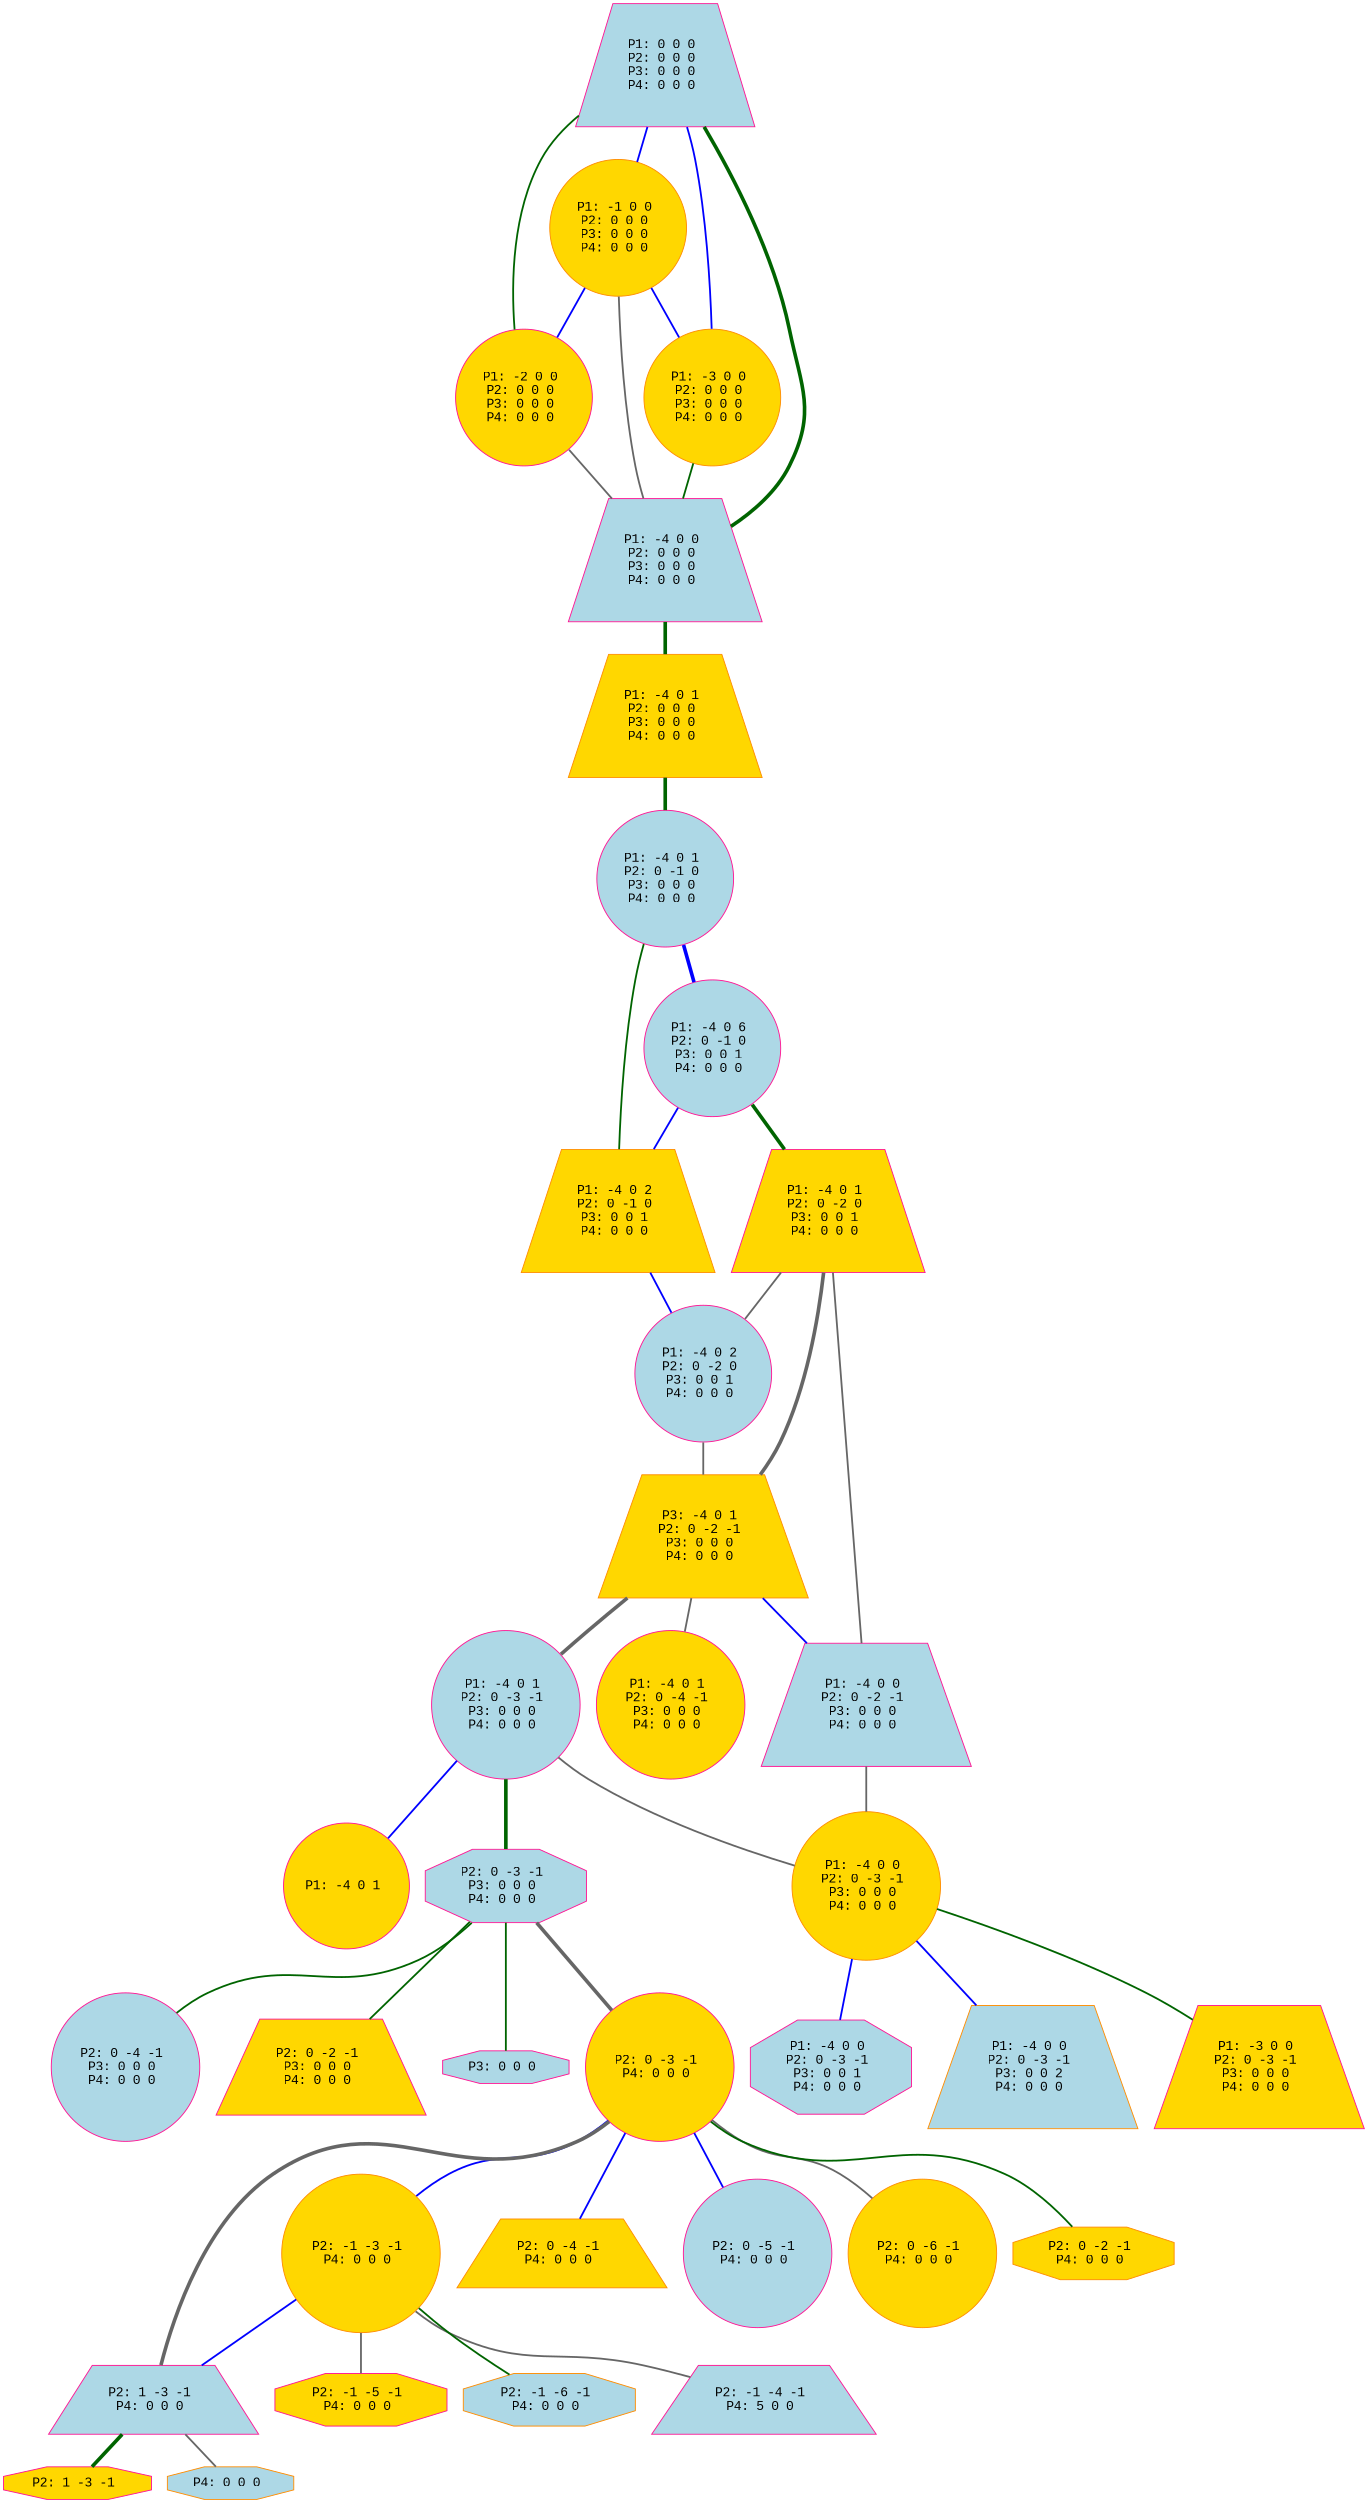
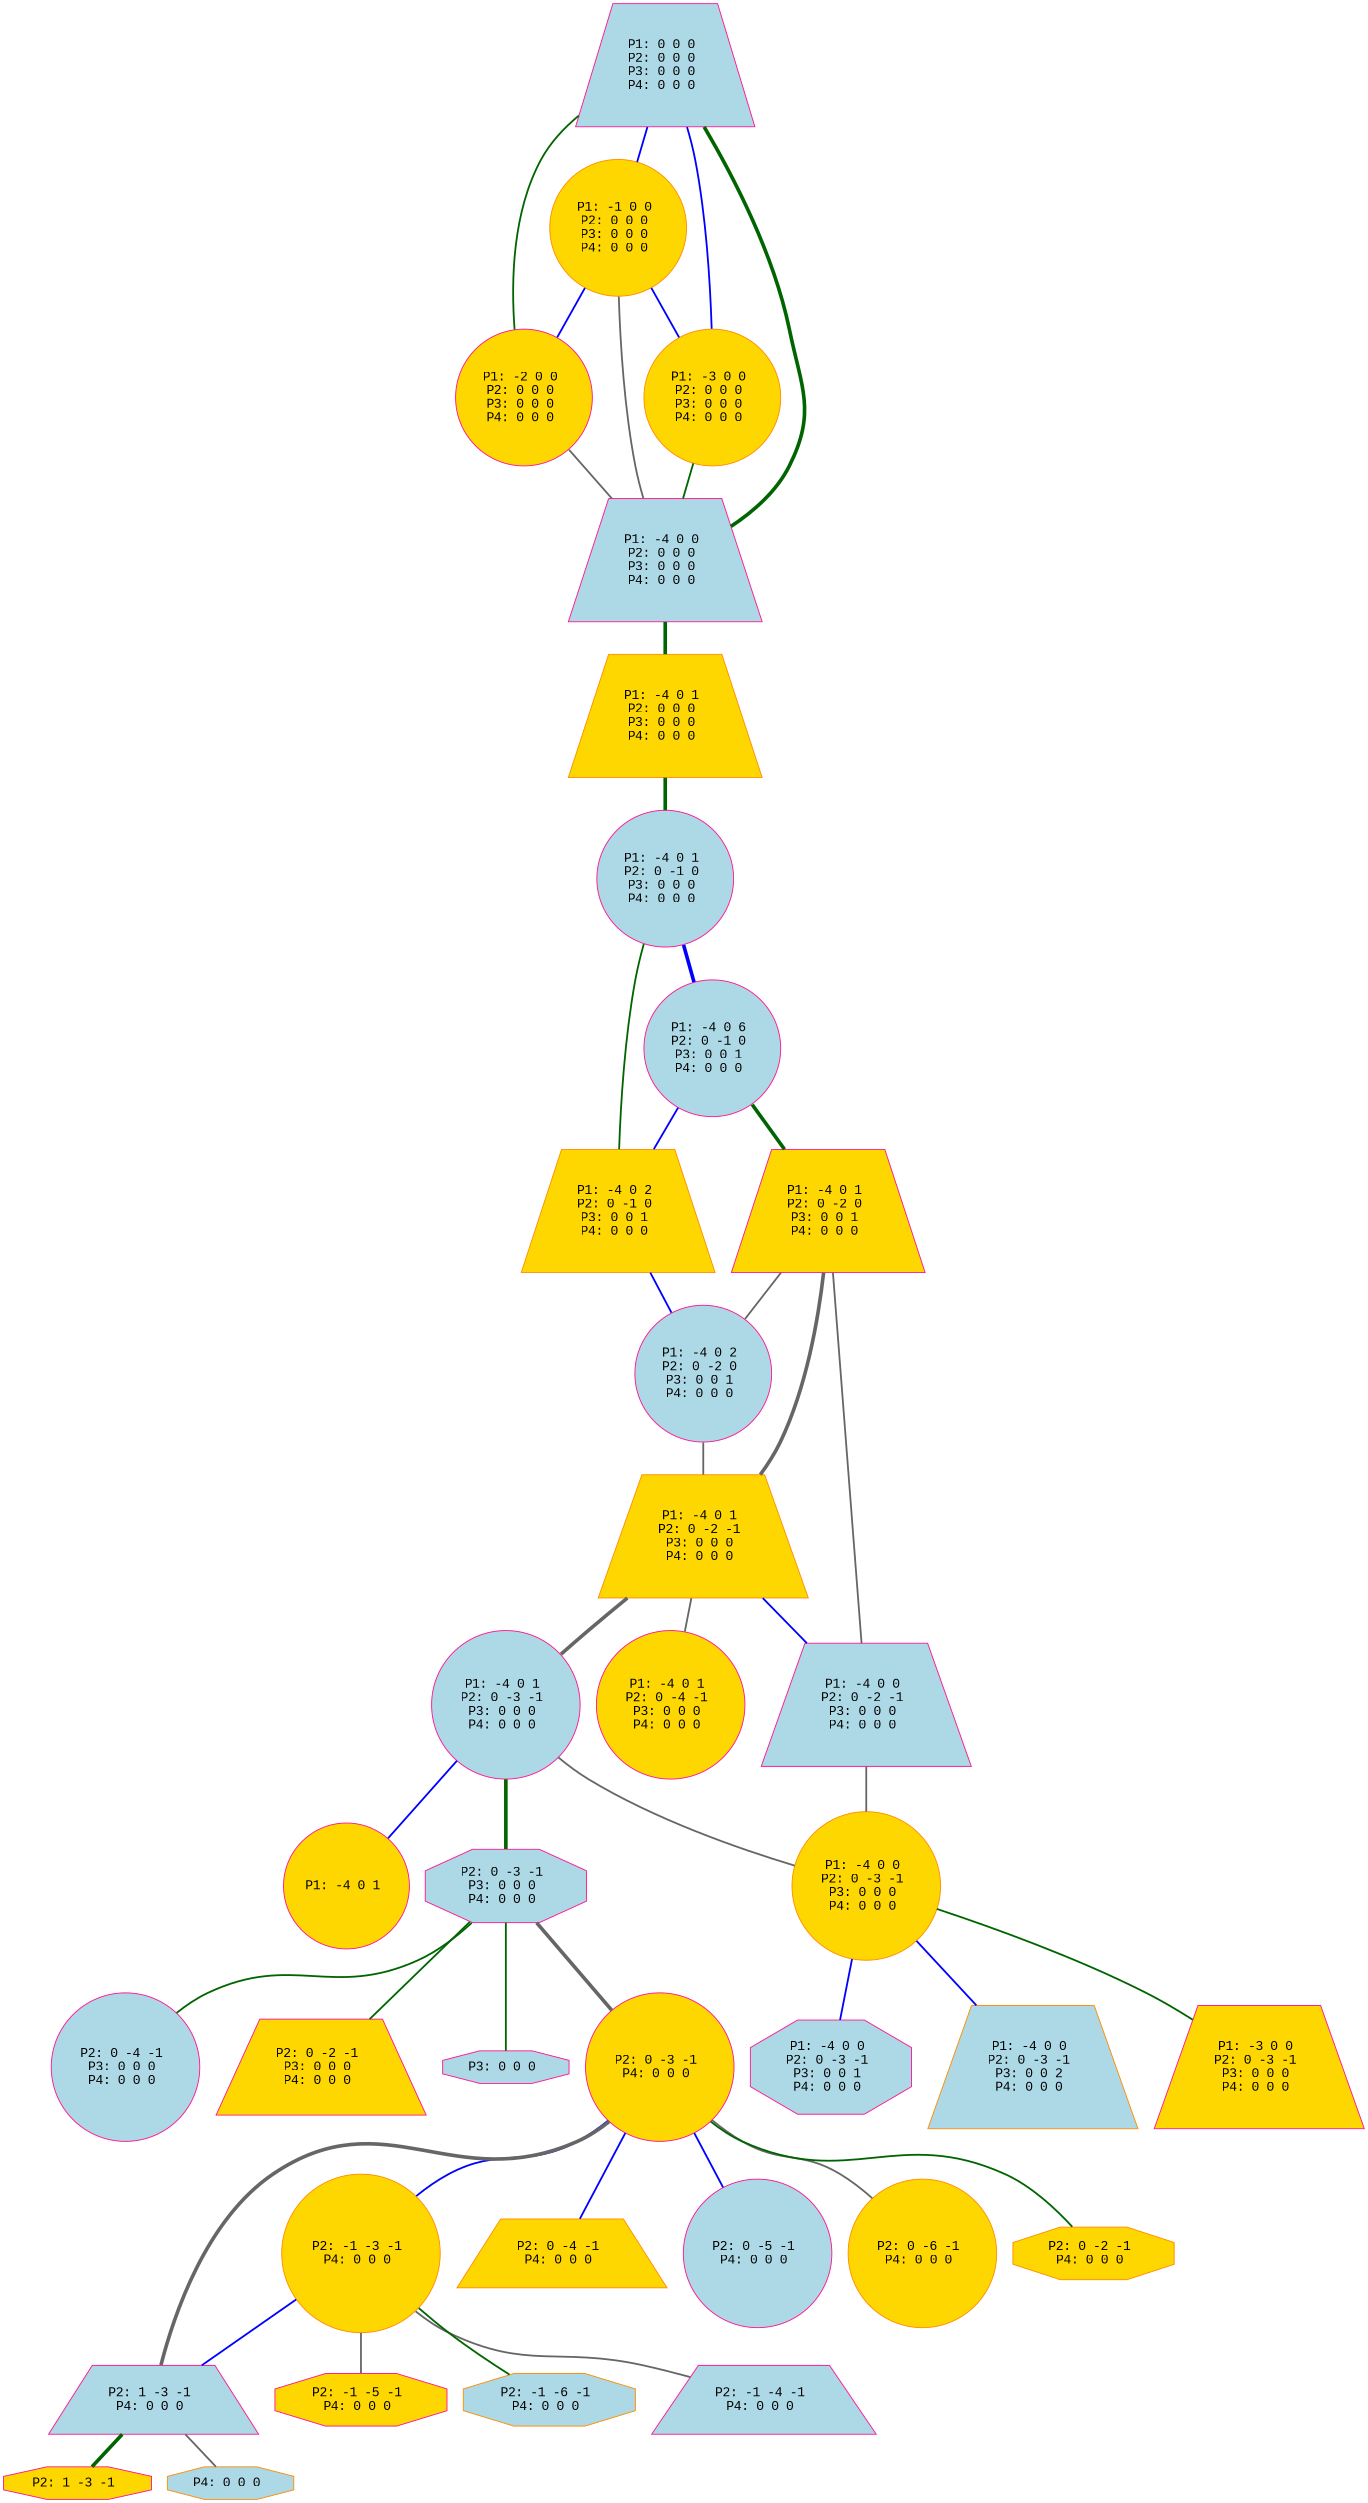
(703, 1536) -> (703, 1536)
(764, 2400) -> (764, 2400)
